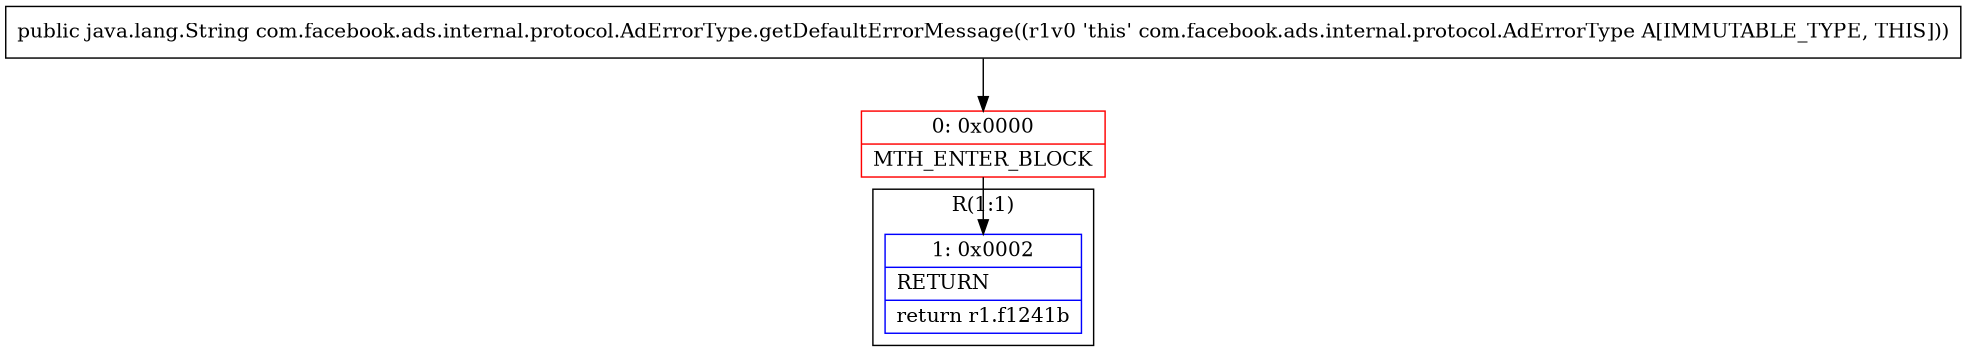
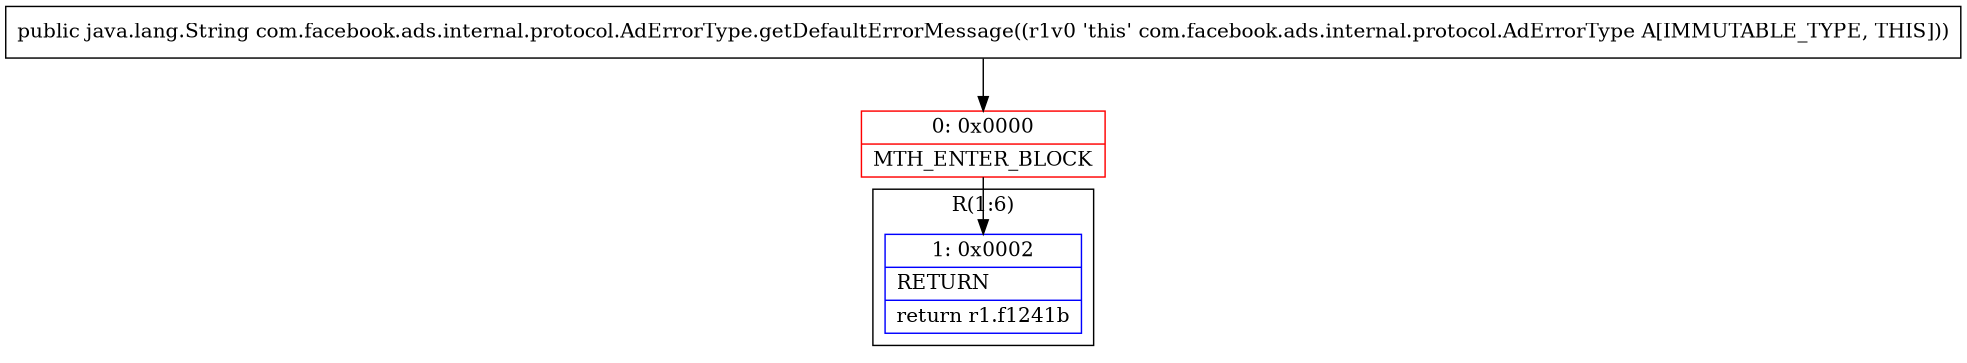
(983, 206) -> (983, 206)
